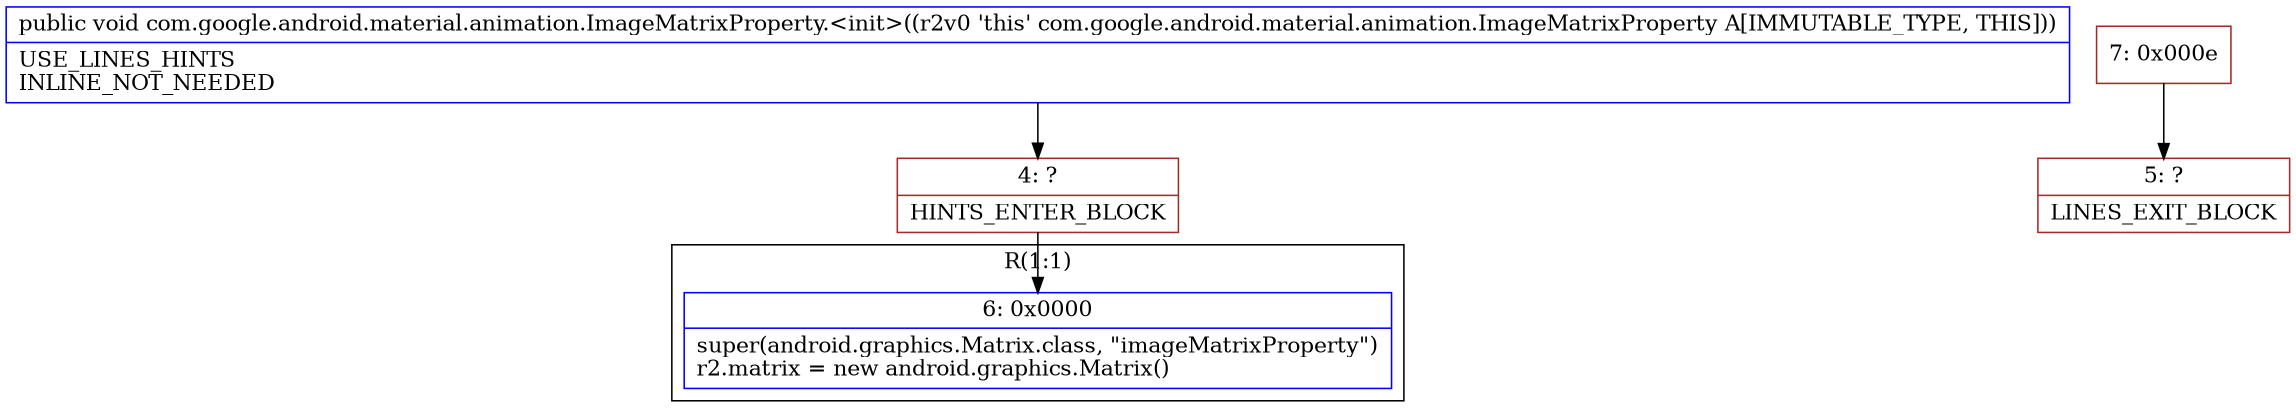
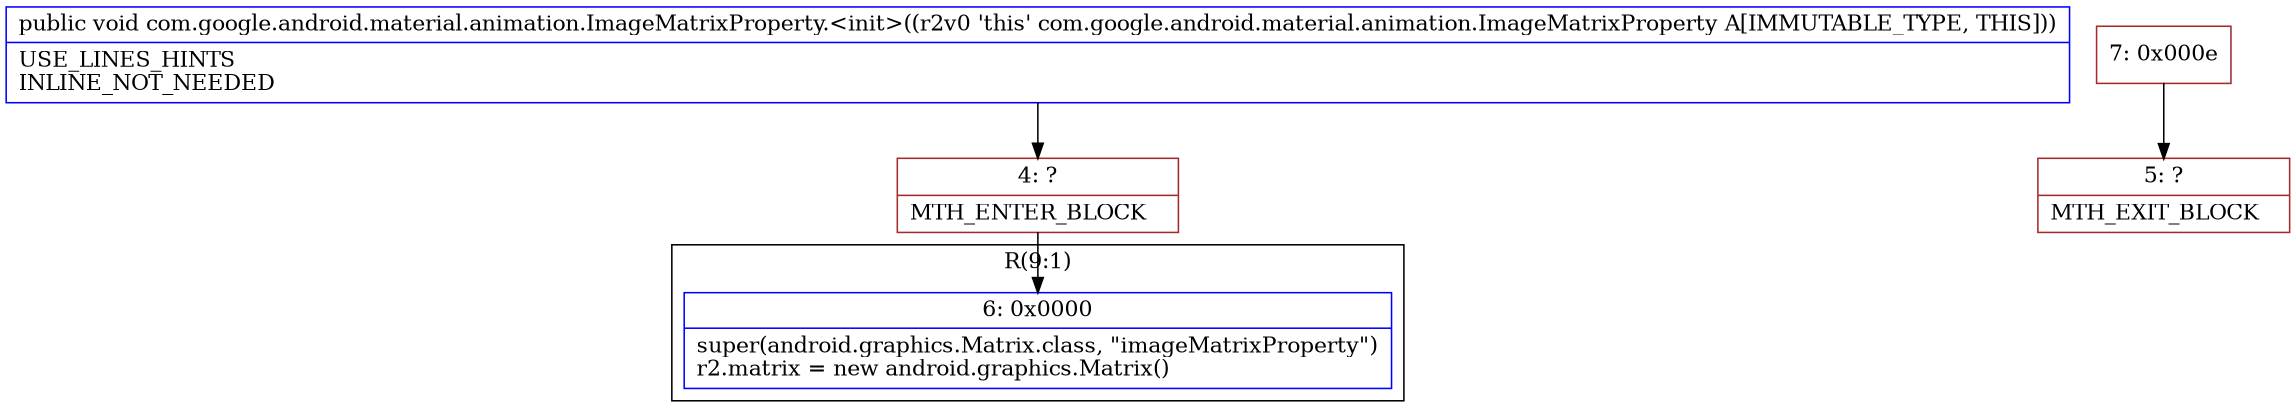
(1038, 213) -> (1029, 213)
(2164, 213) -> (2155, 213)
(1038, 263) -> (1038, 263)
